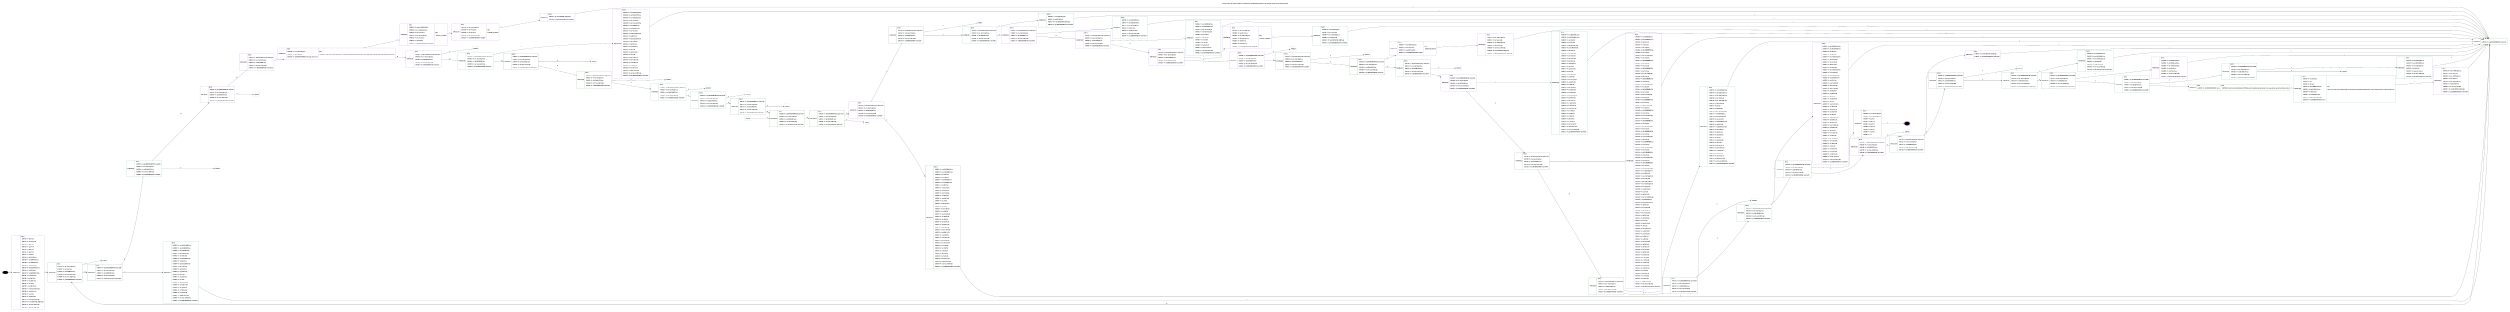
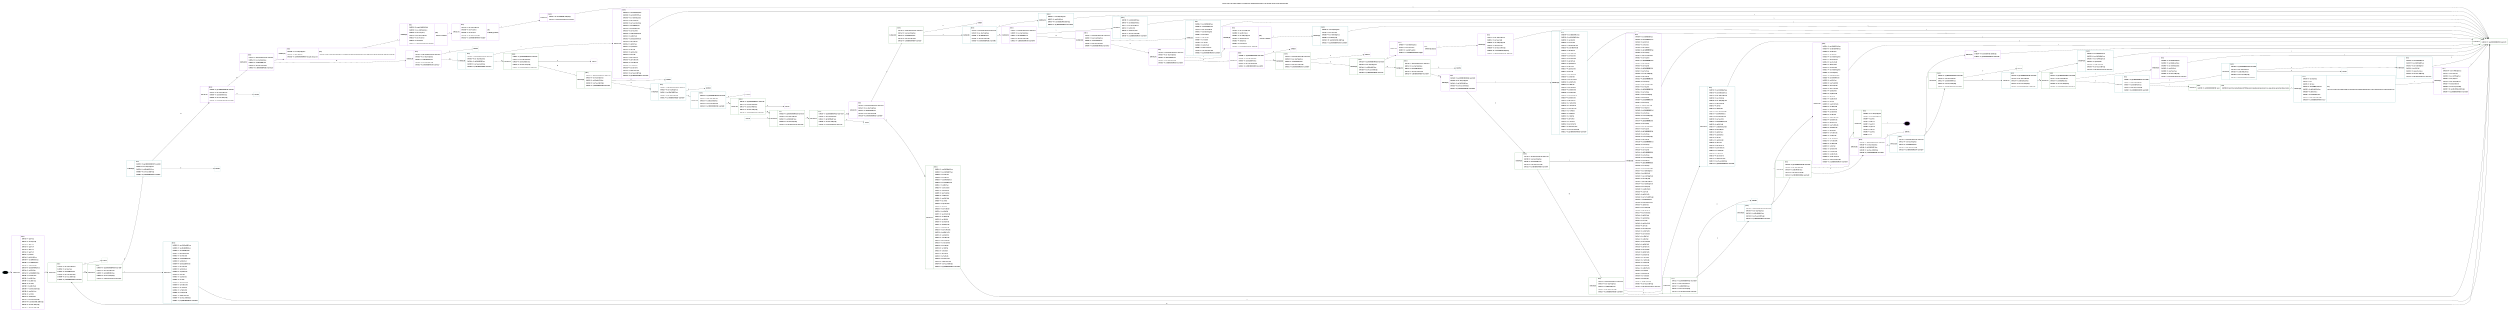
(400, 58) -> (339, 63)
